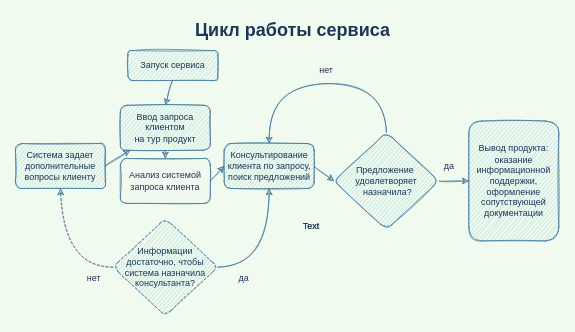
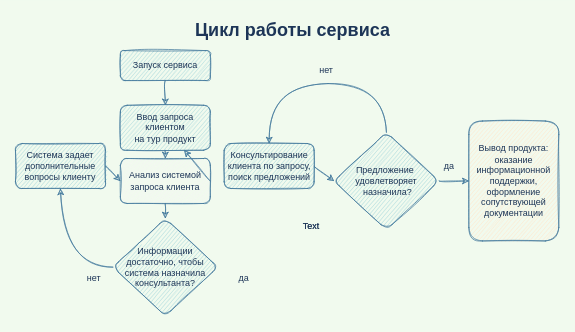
(173, 66) -> (165, 66)
(118, 158) -> (112, 173)
(216, 175) -> (190, 157)
(514, 181) -> (514, 181)
none -> (165, 206)
(72, 243) -> (72, 243)
(260, 243) -> none
(165, 267) -> (165, 267)
